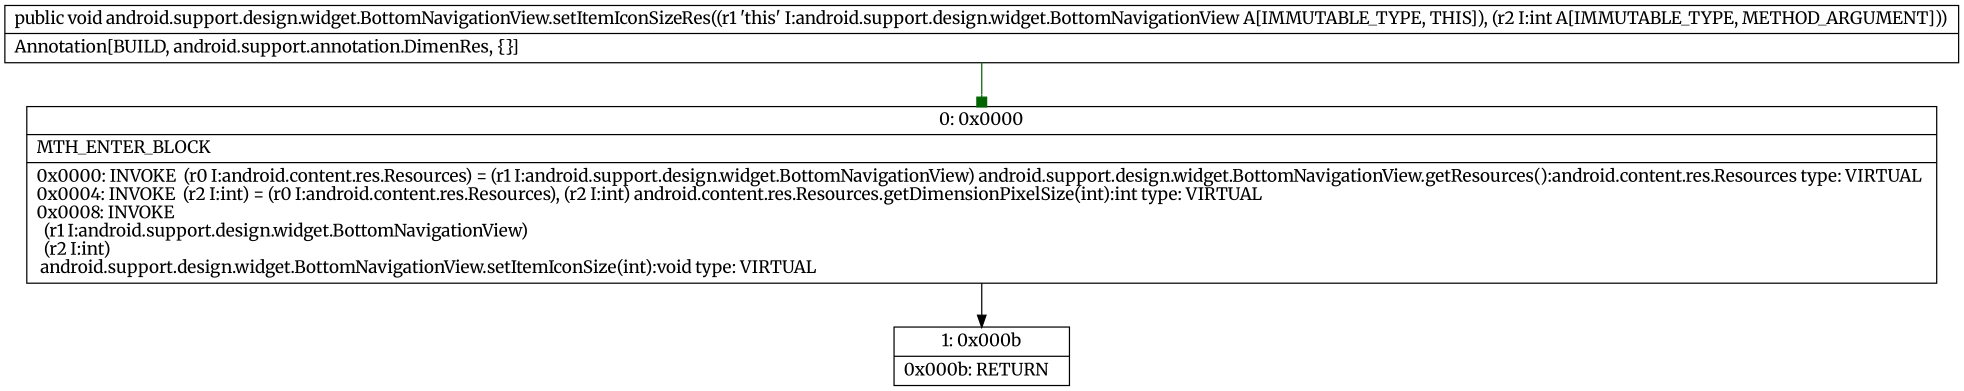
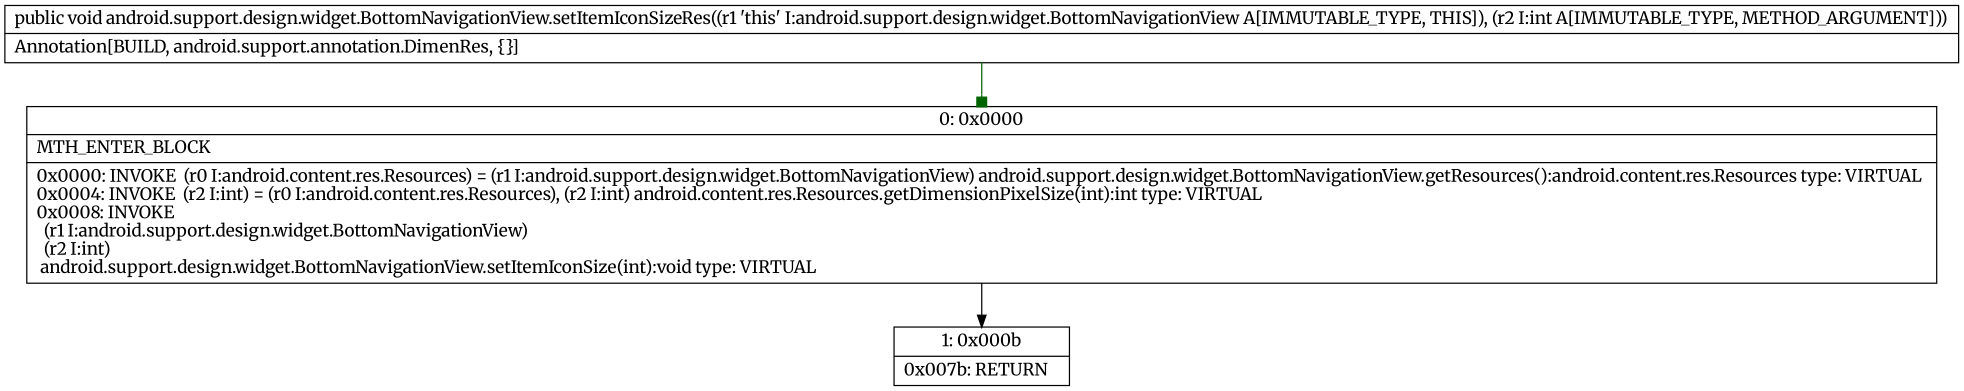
(982, 370) -> (981, 370)
